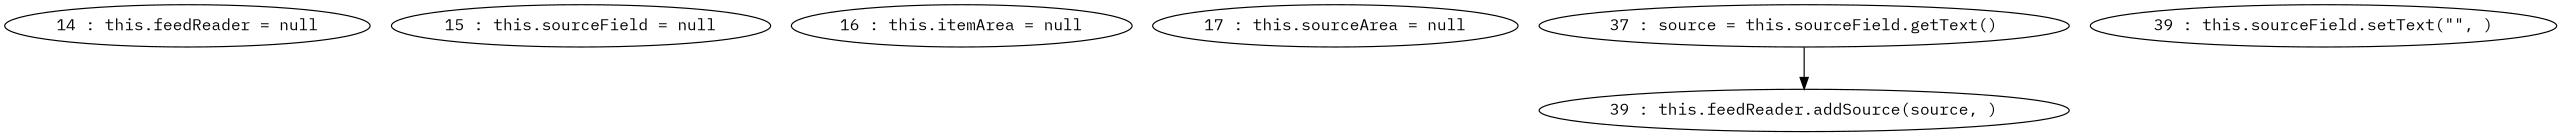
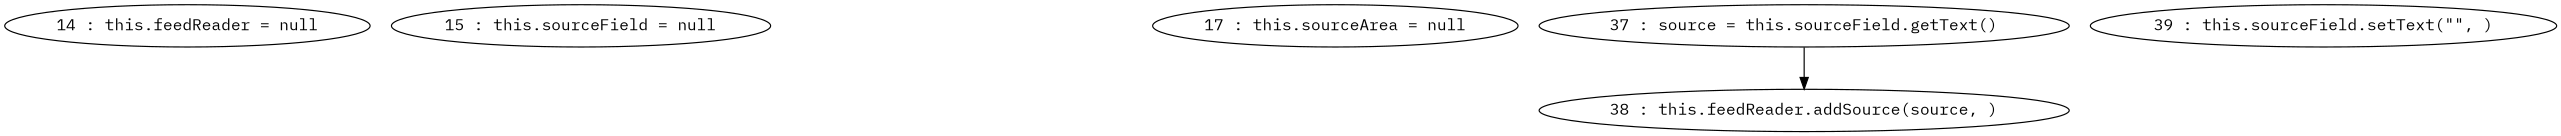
(962, 26) -> none
(1804, 110) -> (1804, 110)
